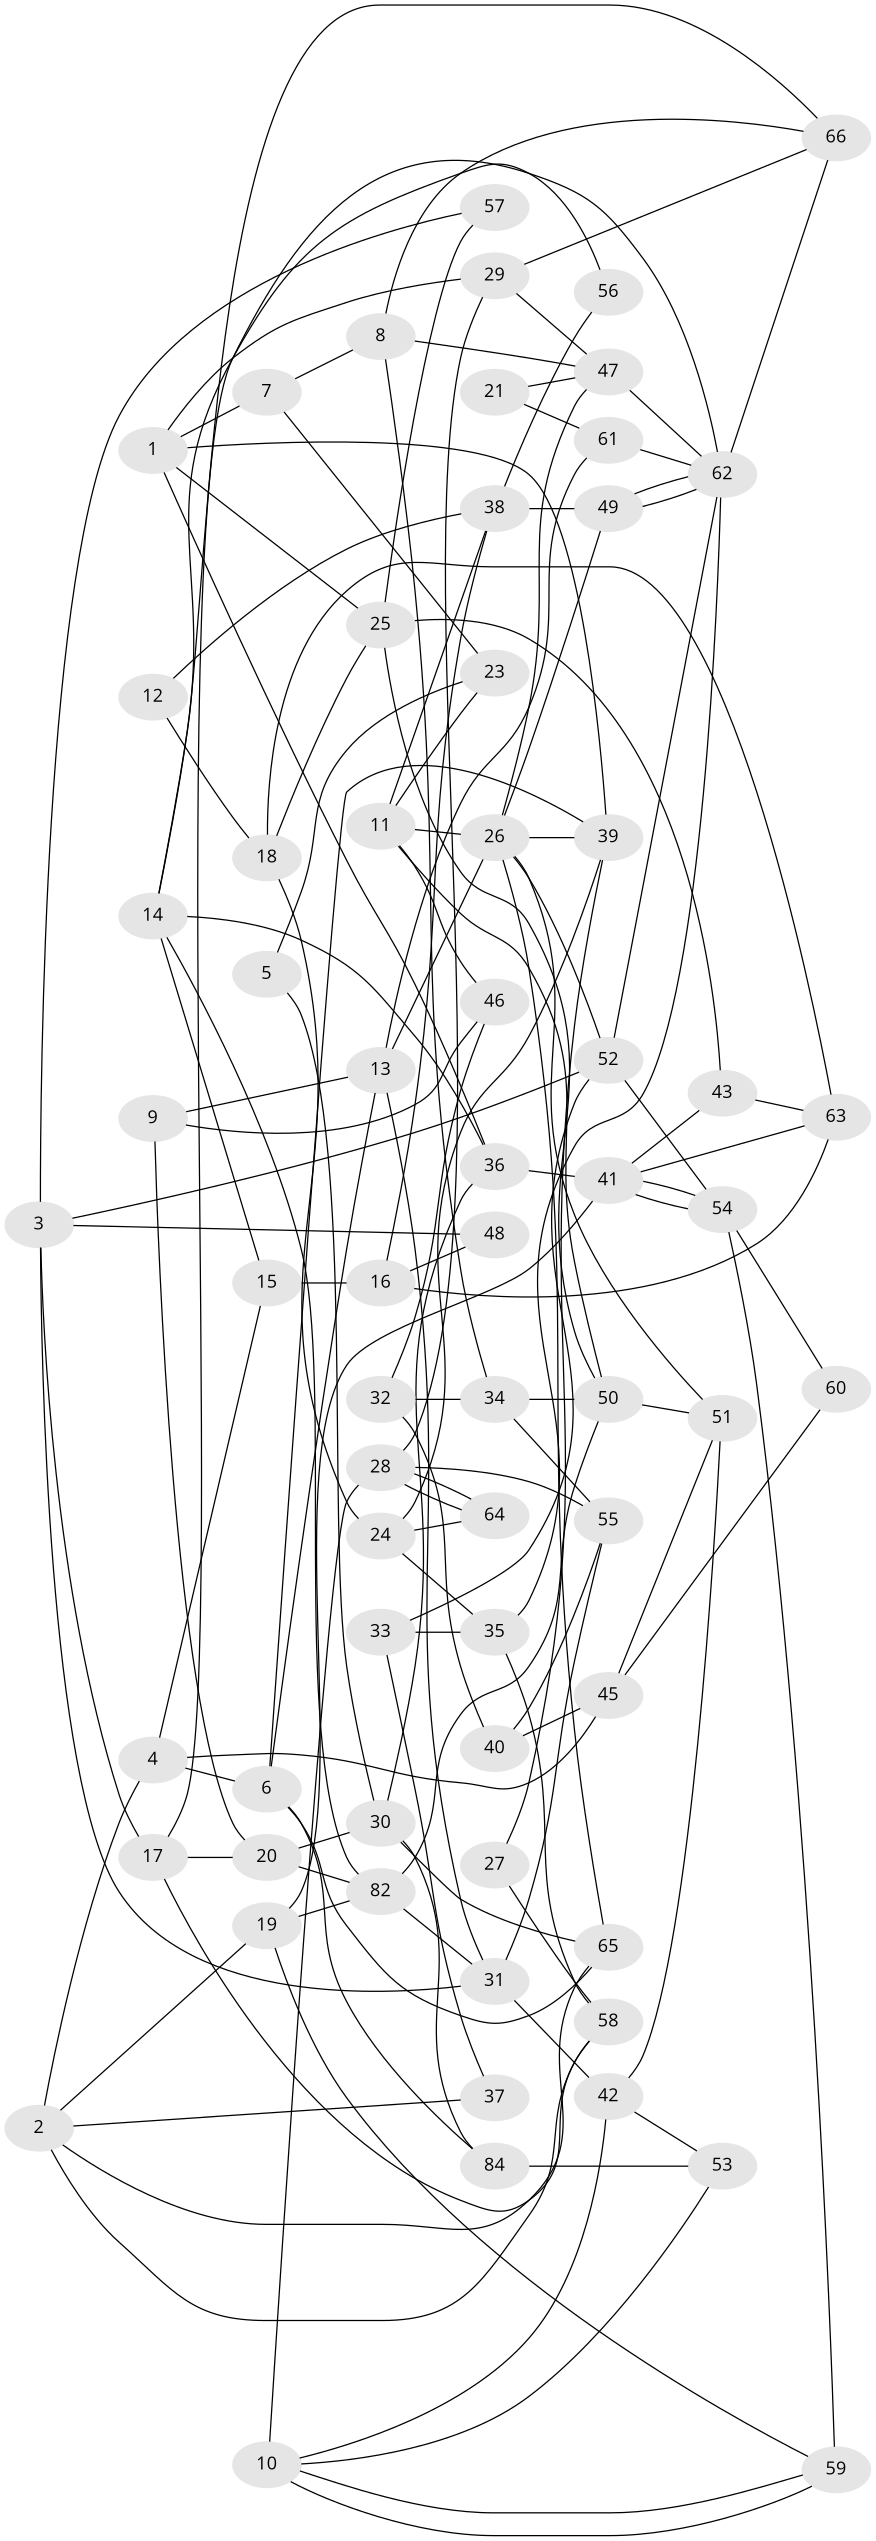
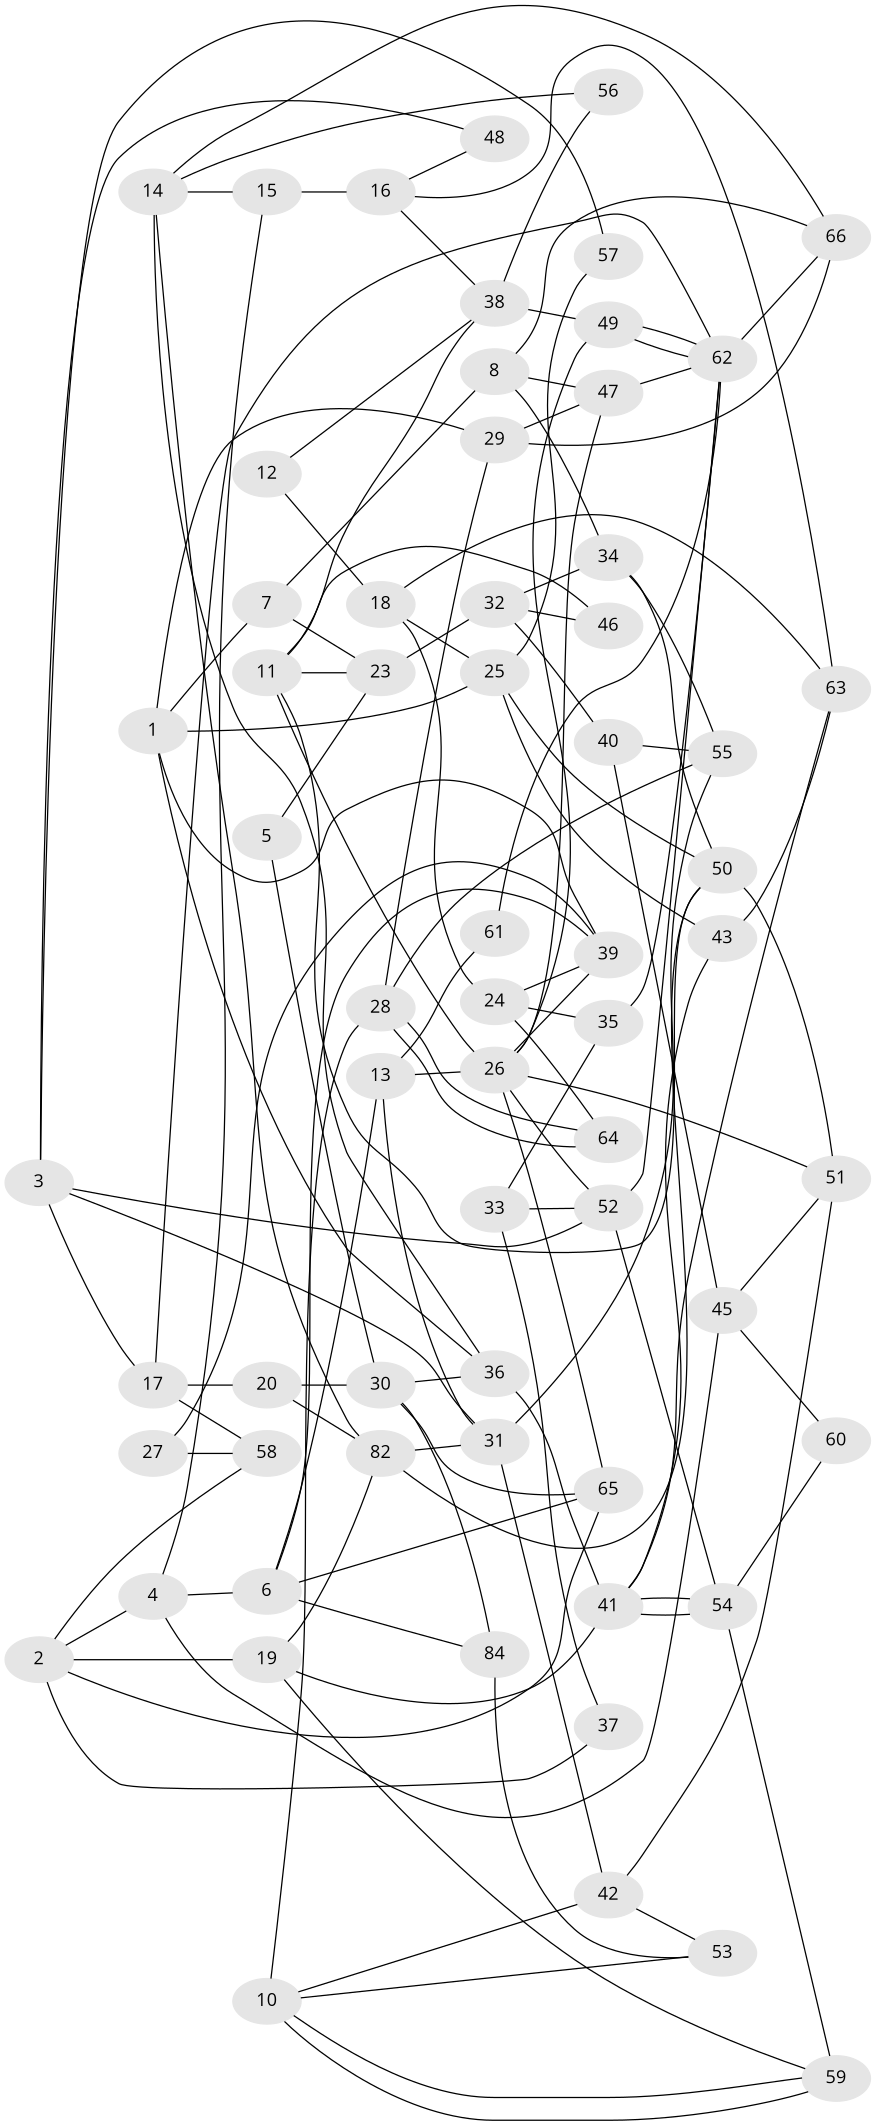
(495, 392) -> none
none -> (430, 643)
(153, 1119) -> none
(544, 1803) -> none
